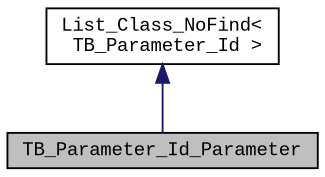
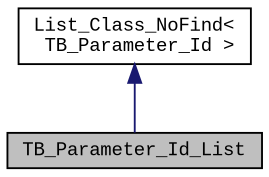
(163, 151) -> (135, 151)
